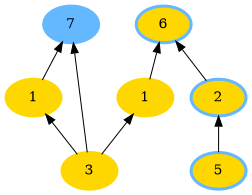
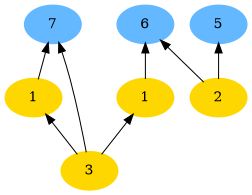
(164, 24) -> (145, 24)
(219, 98) -> (219, 98)
(219, 139) -> (219, 66)
(219, 171) -> (219, 24)
